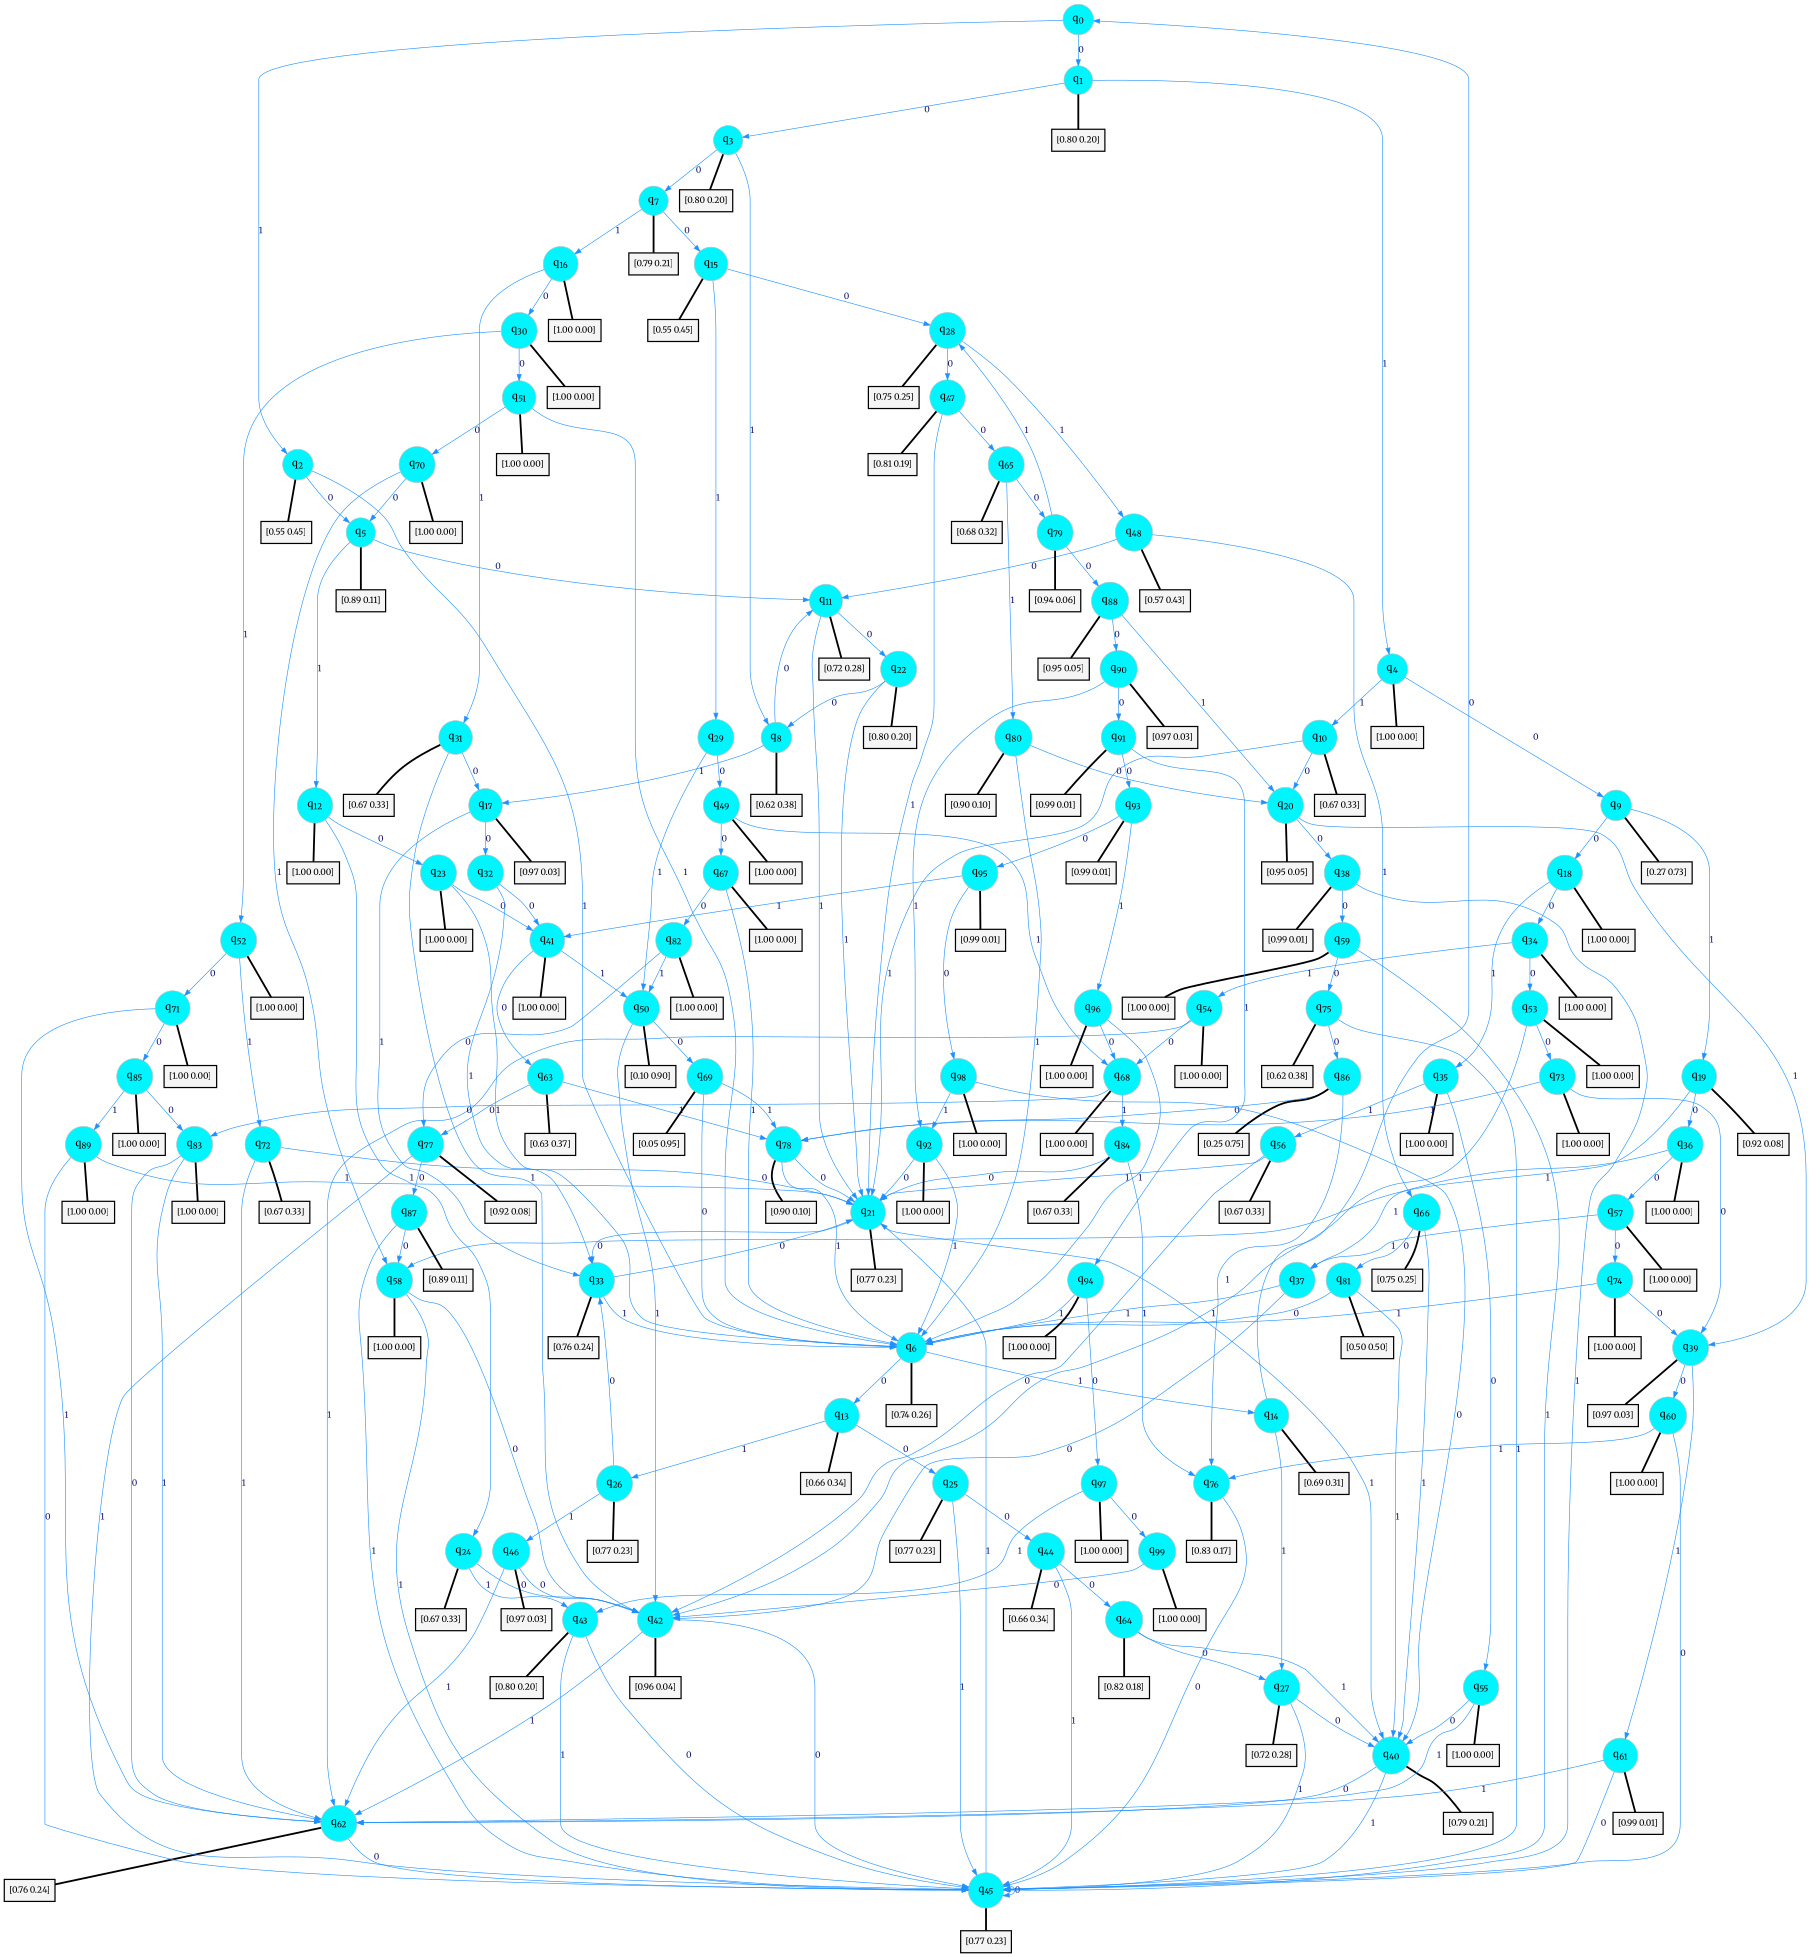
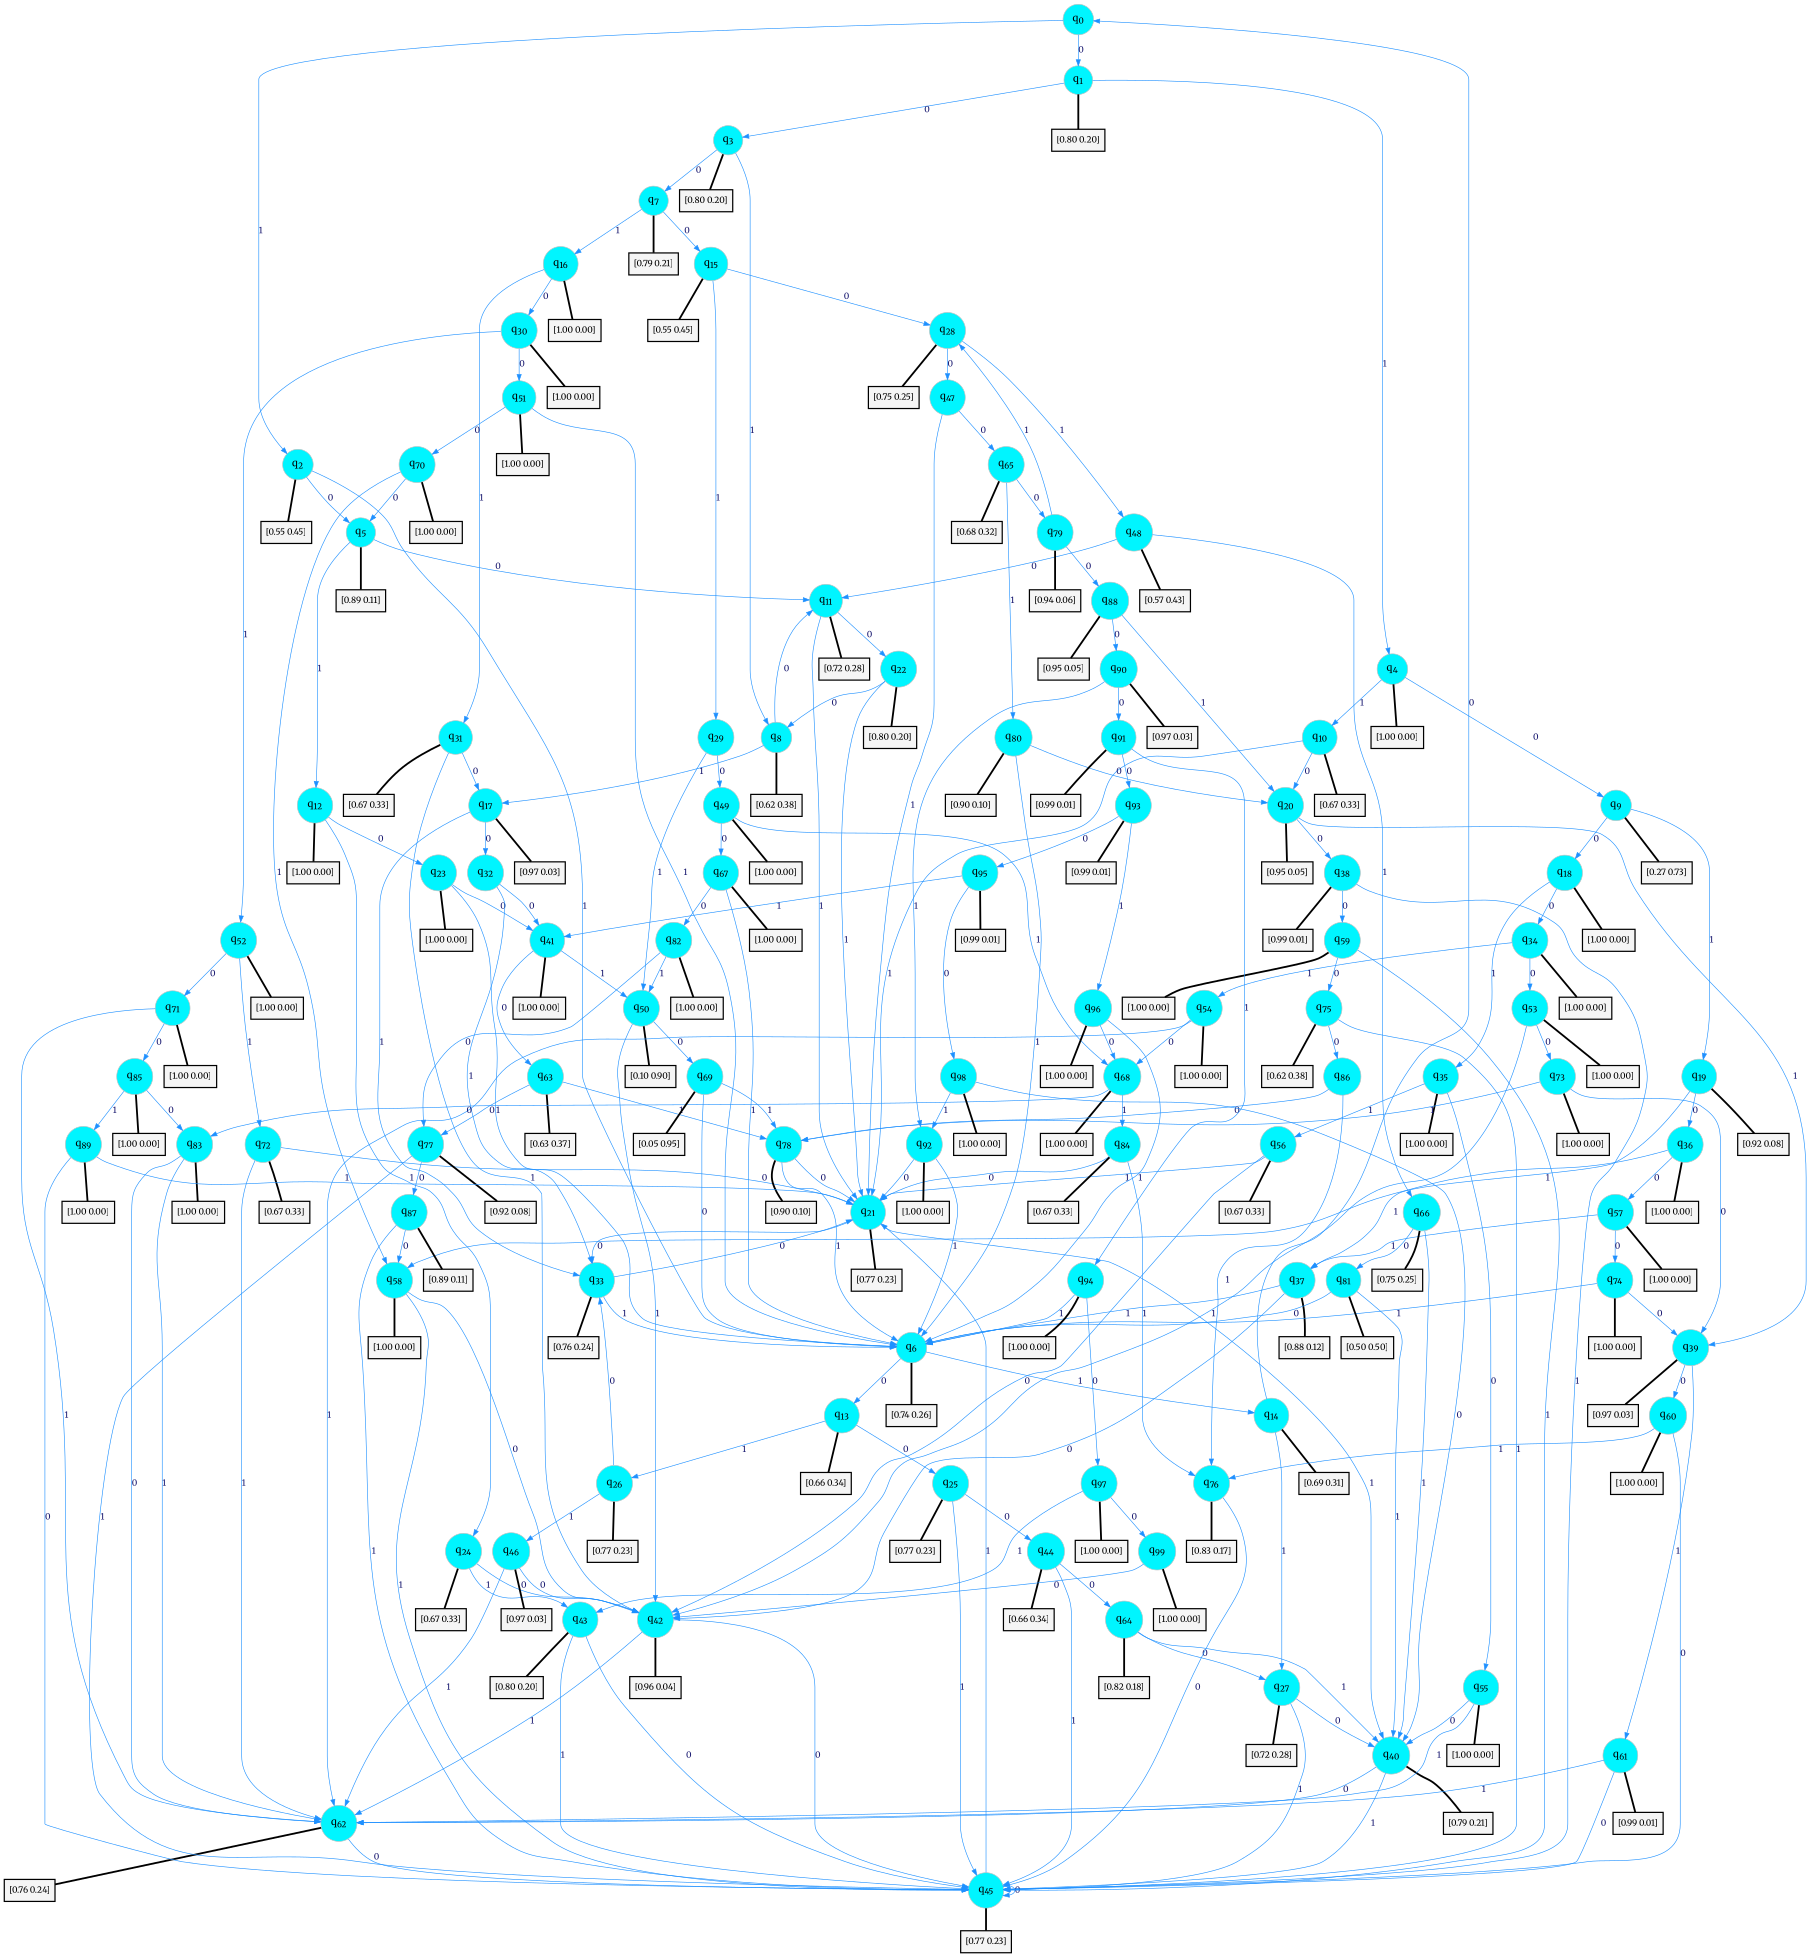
(893, 465) -> none
(1224, 1144) -> none
none -> (1304, 1348)
